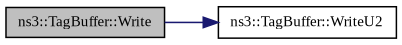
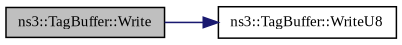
(307, 22) -> (307, 22)
